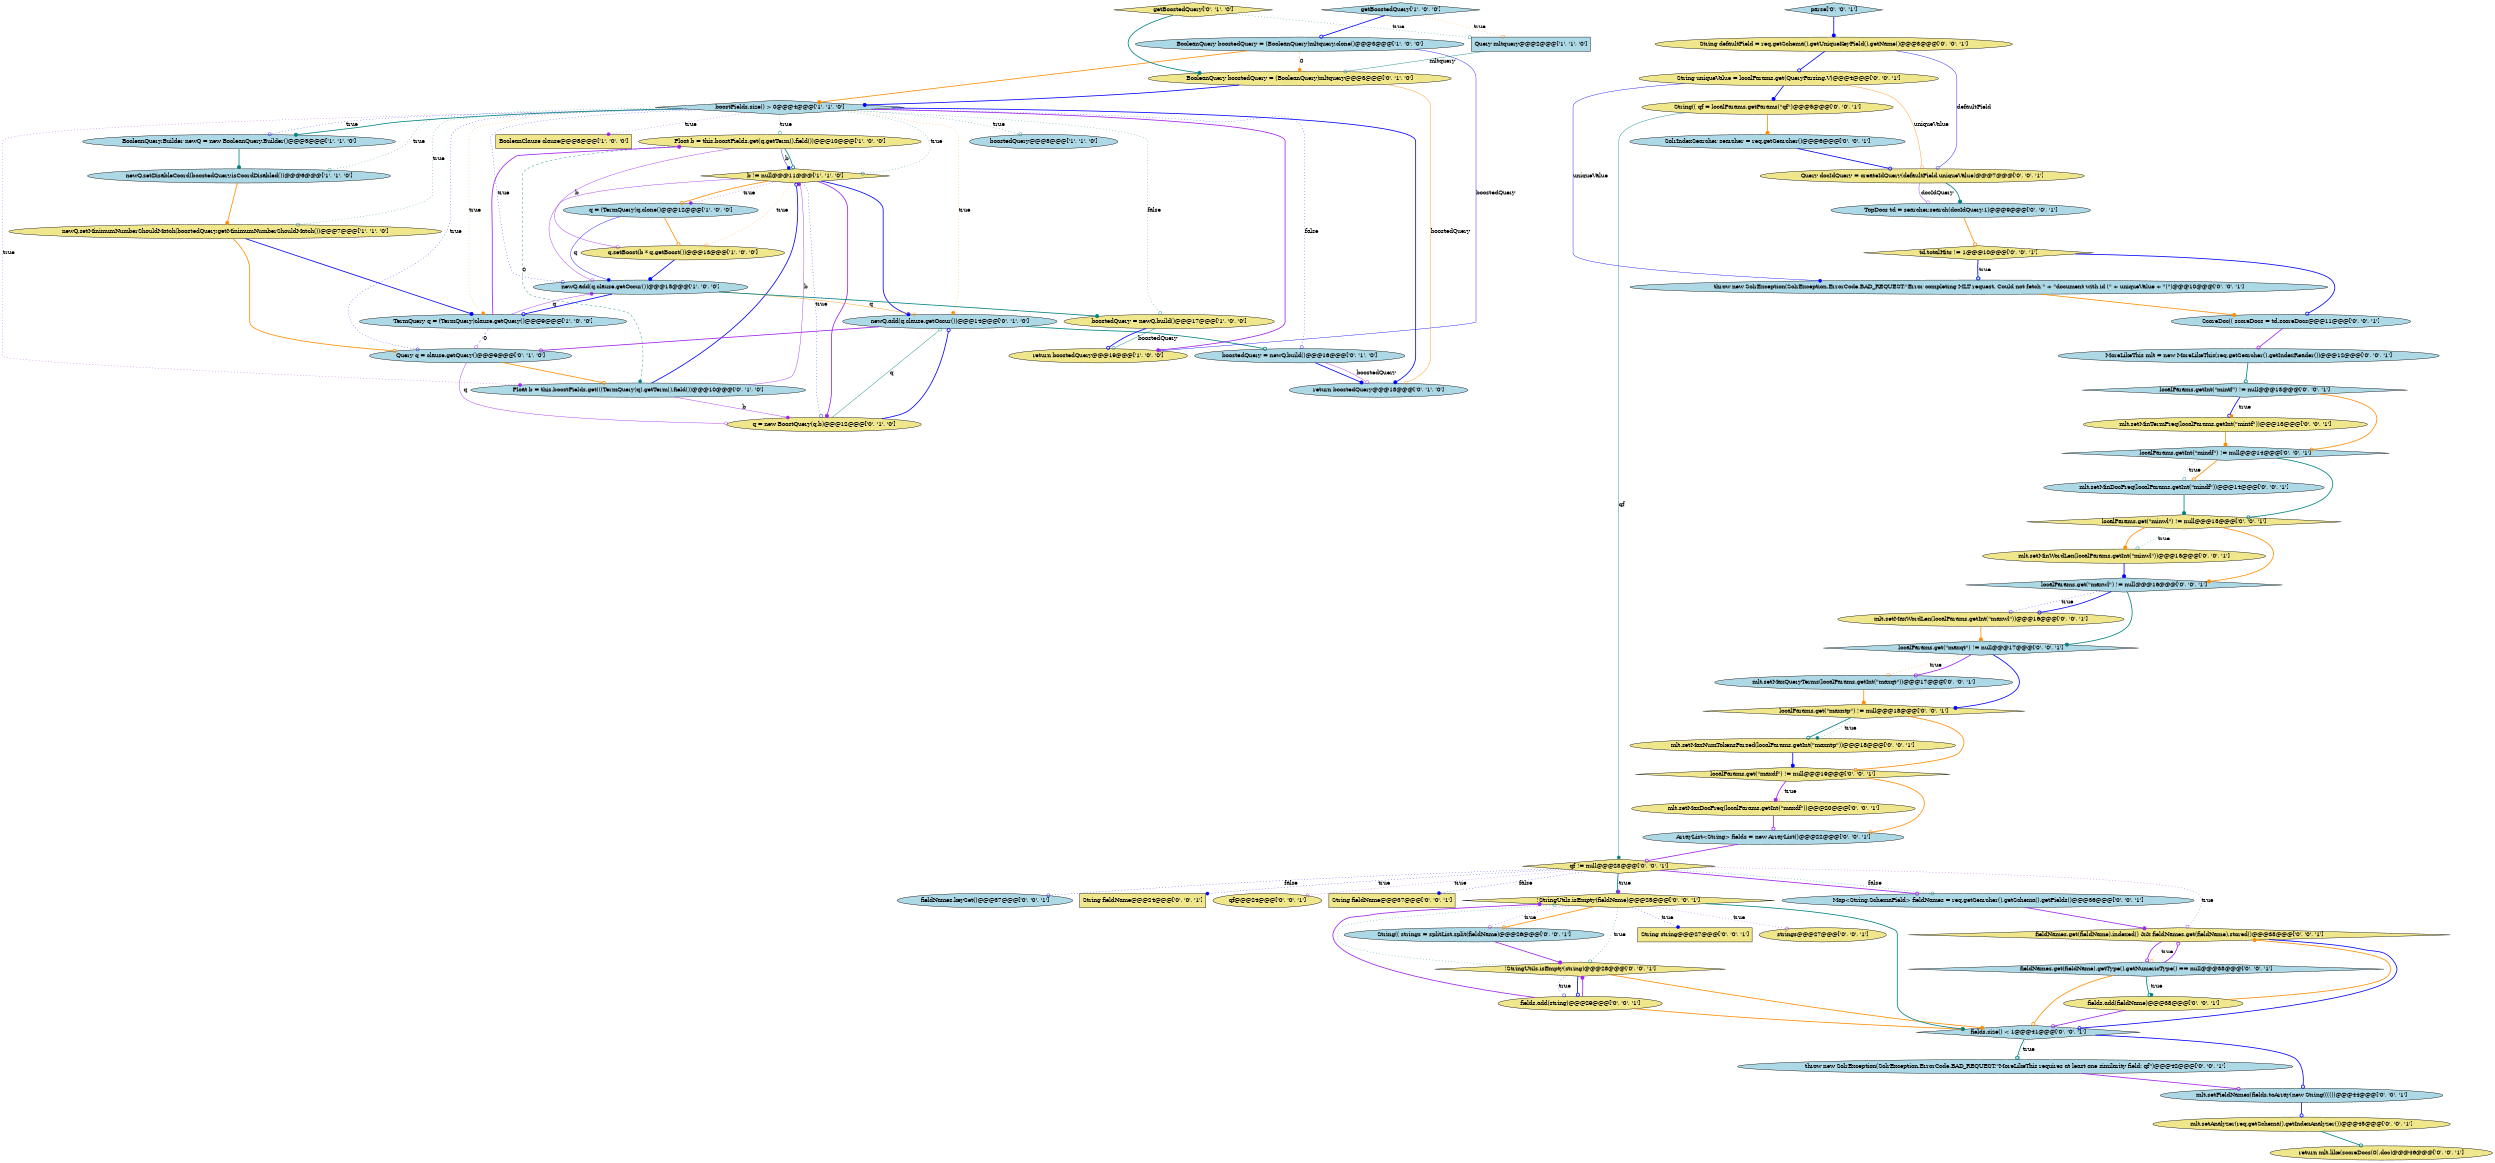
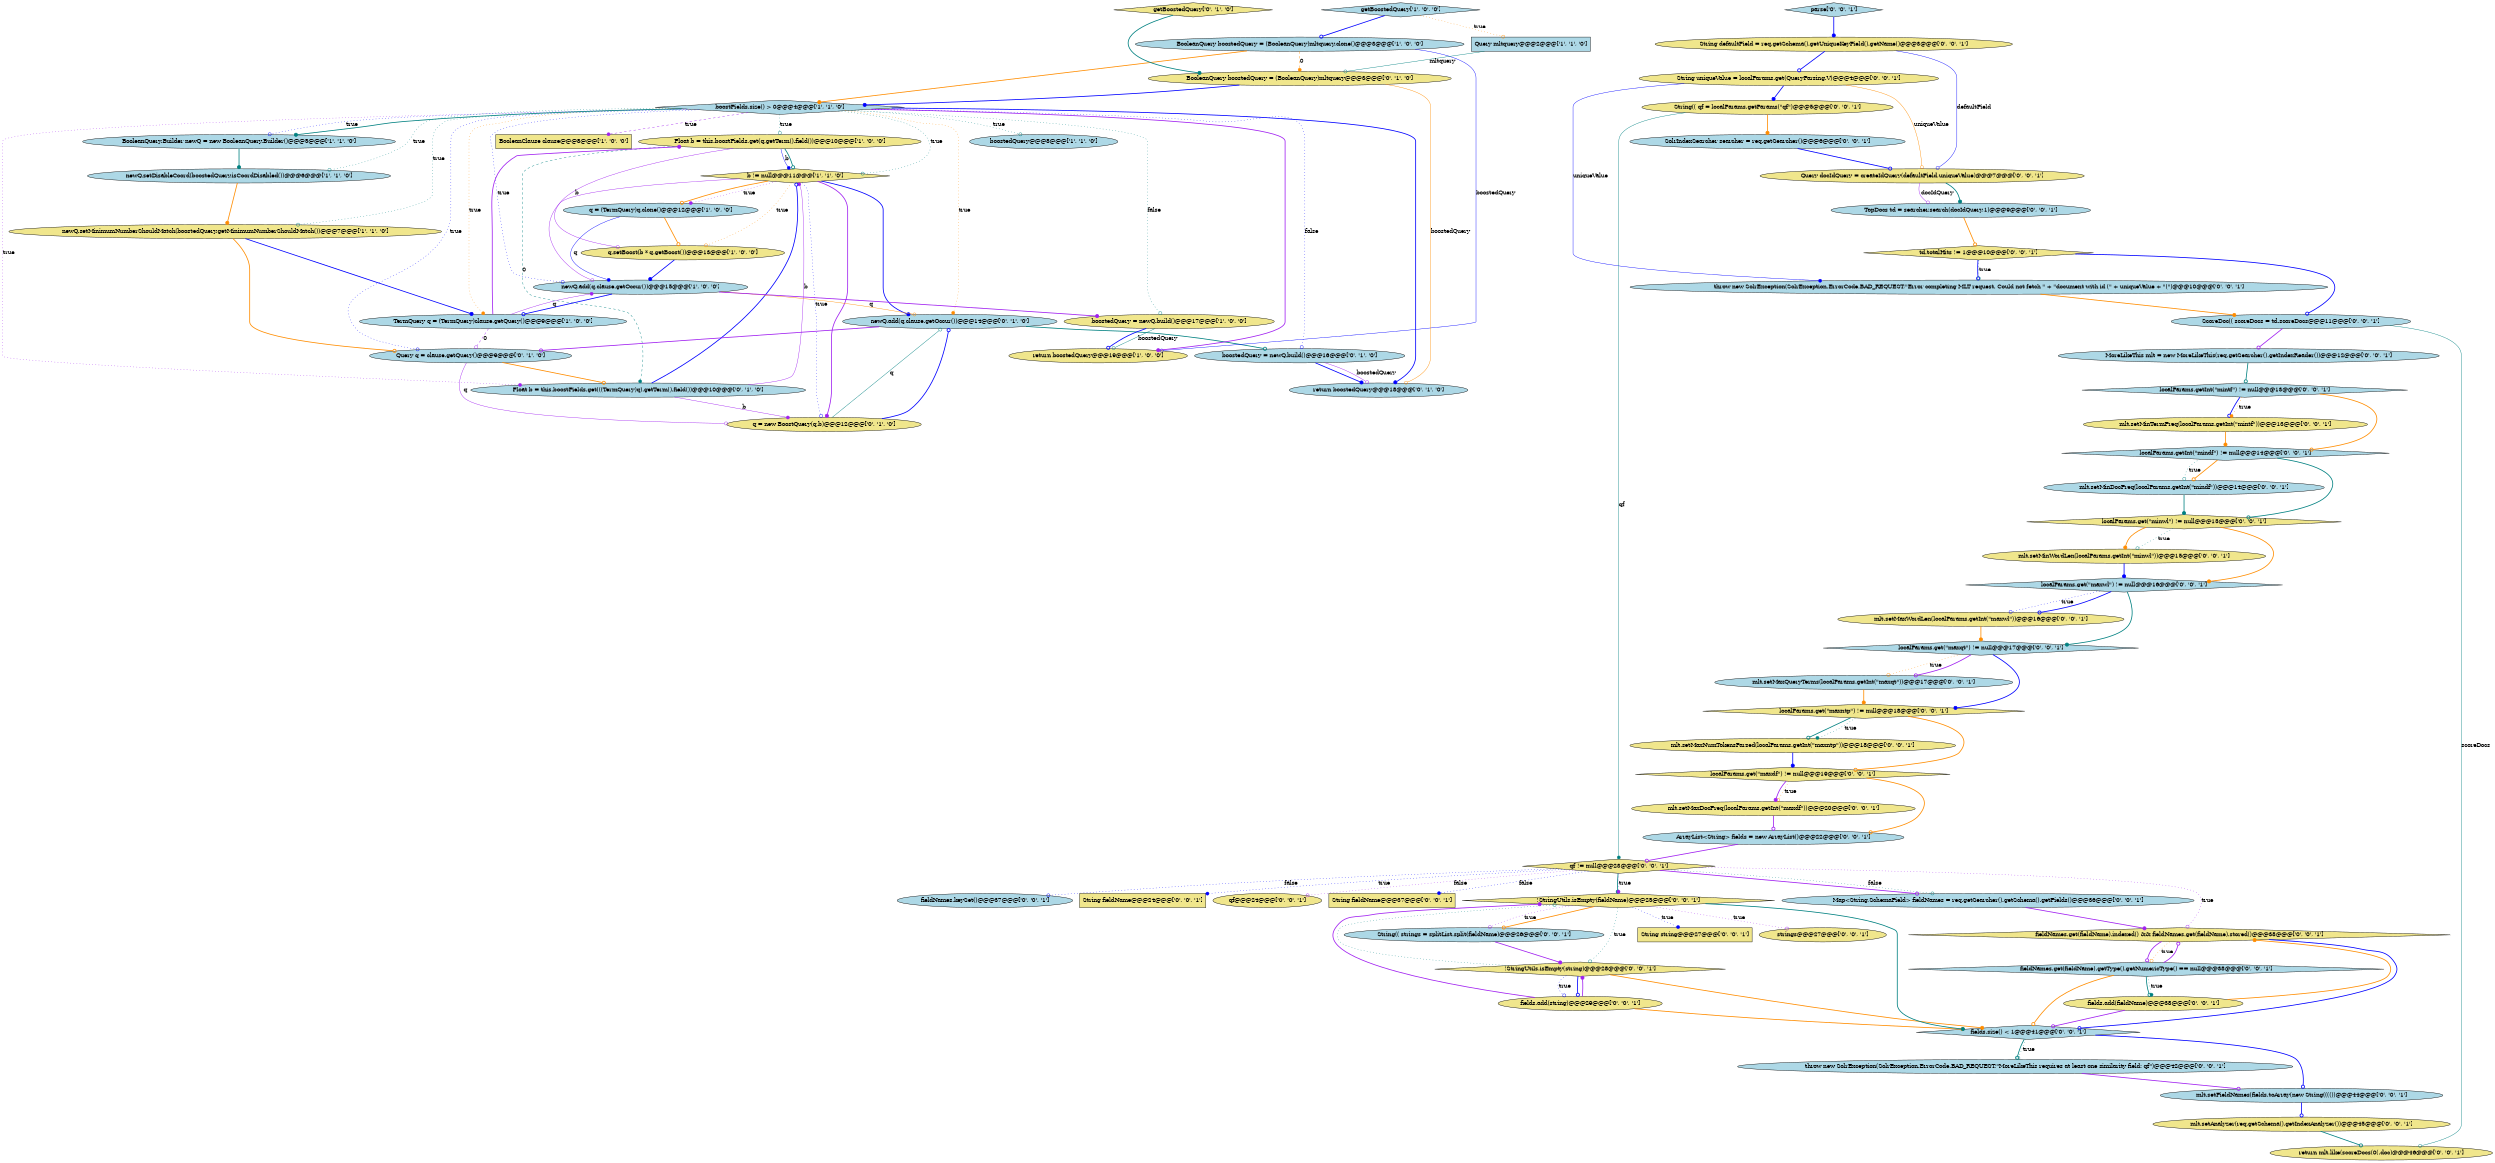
(1343, 25) -> none
(679, 123) -> (679, 123)
(907, 303) -> (907, 303)
none -> (2461, 722)
(1460, 883) -> (1460, 883)
